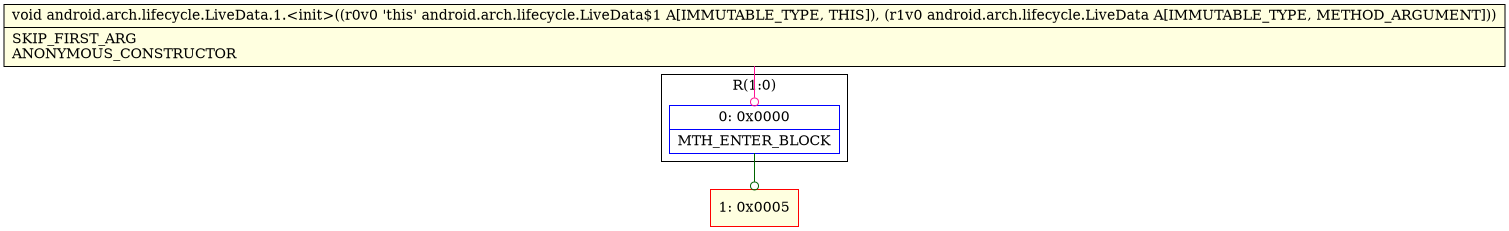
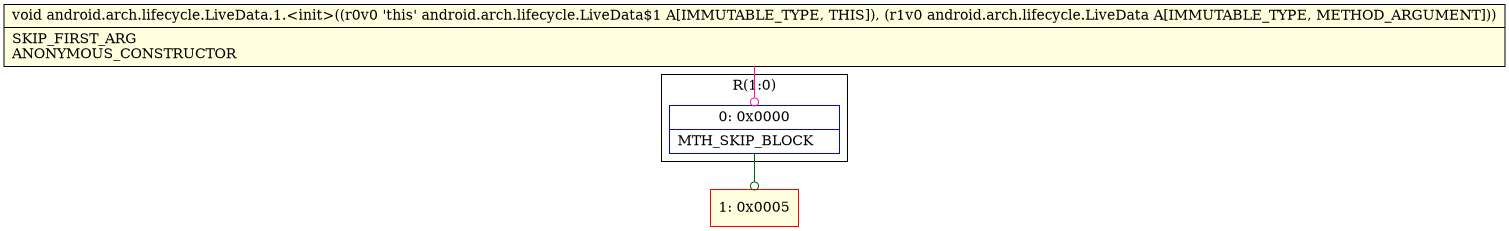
(754, 141) -> (746, 141)
